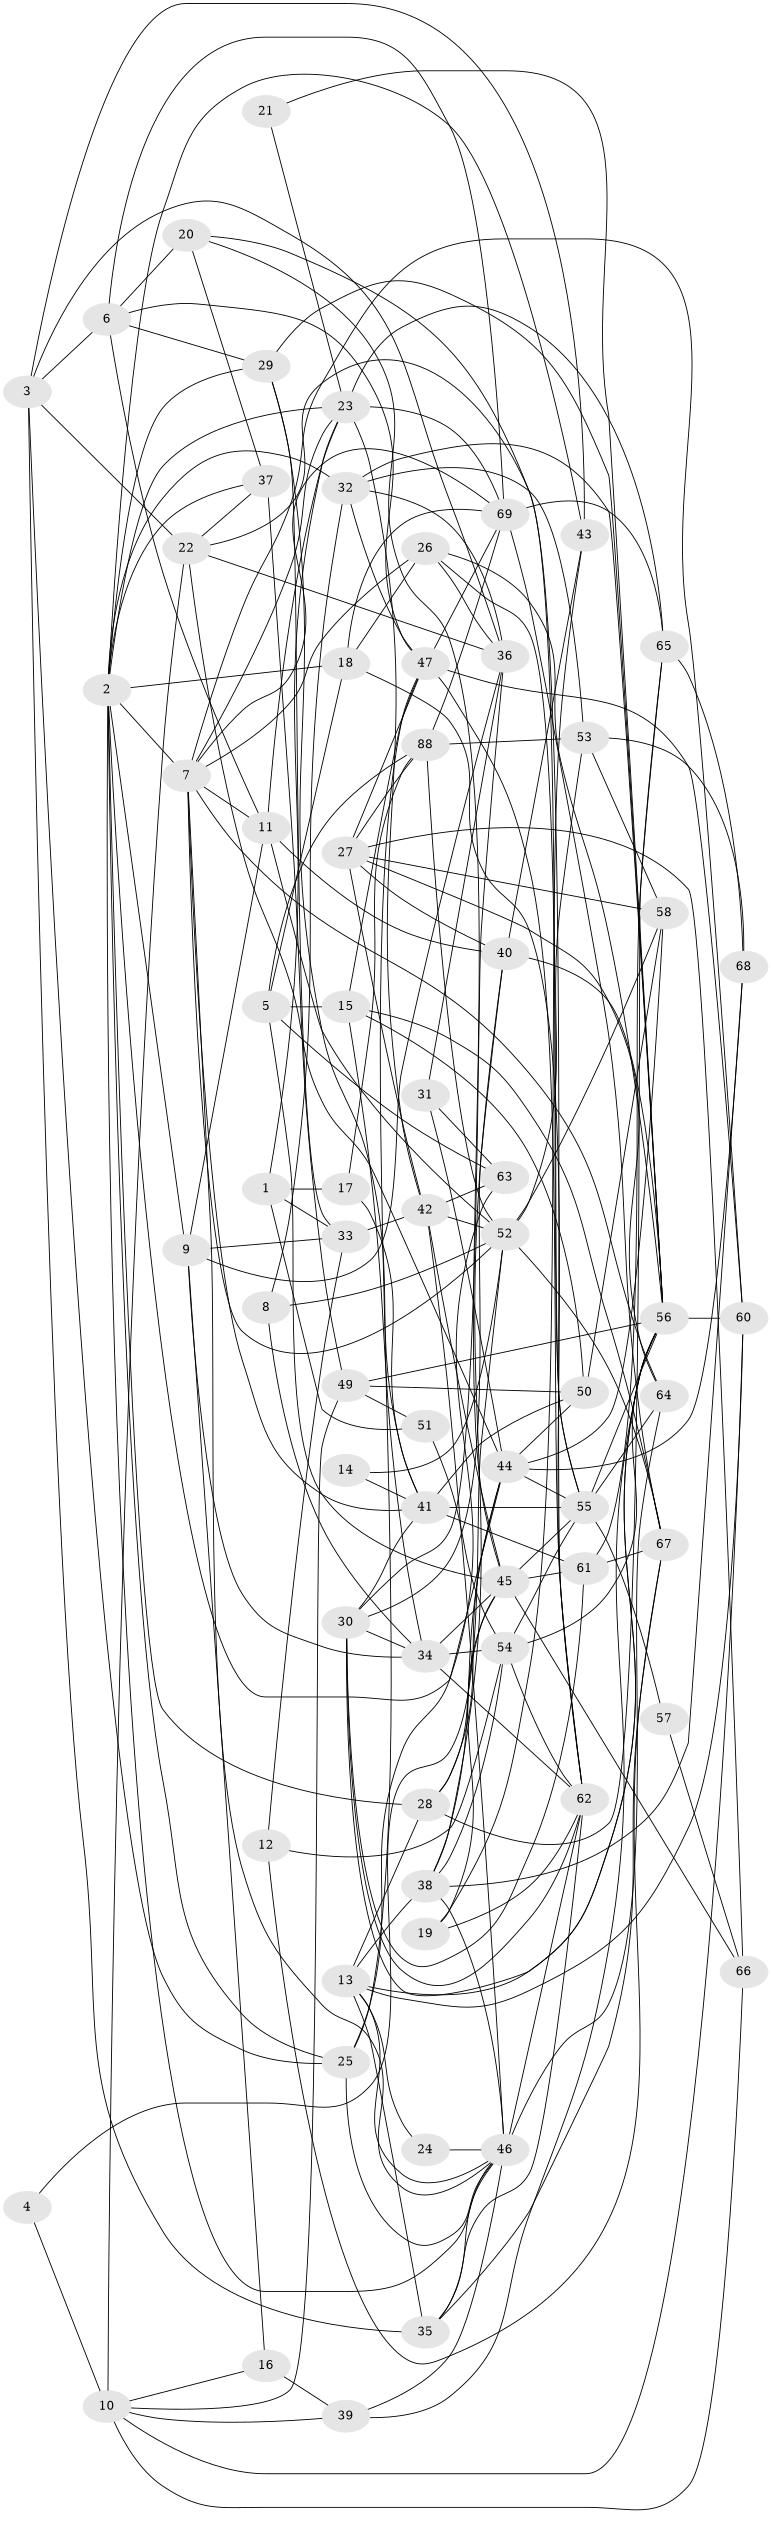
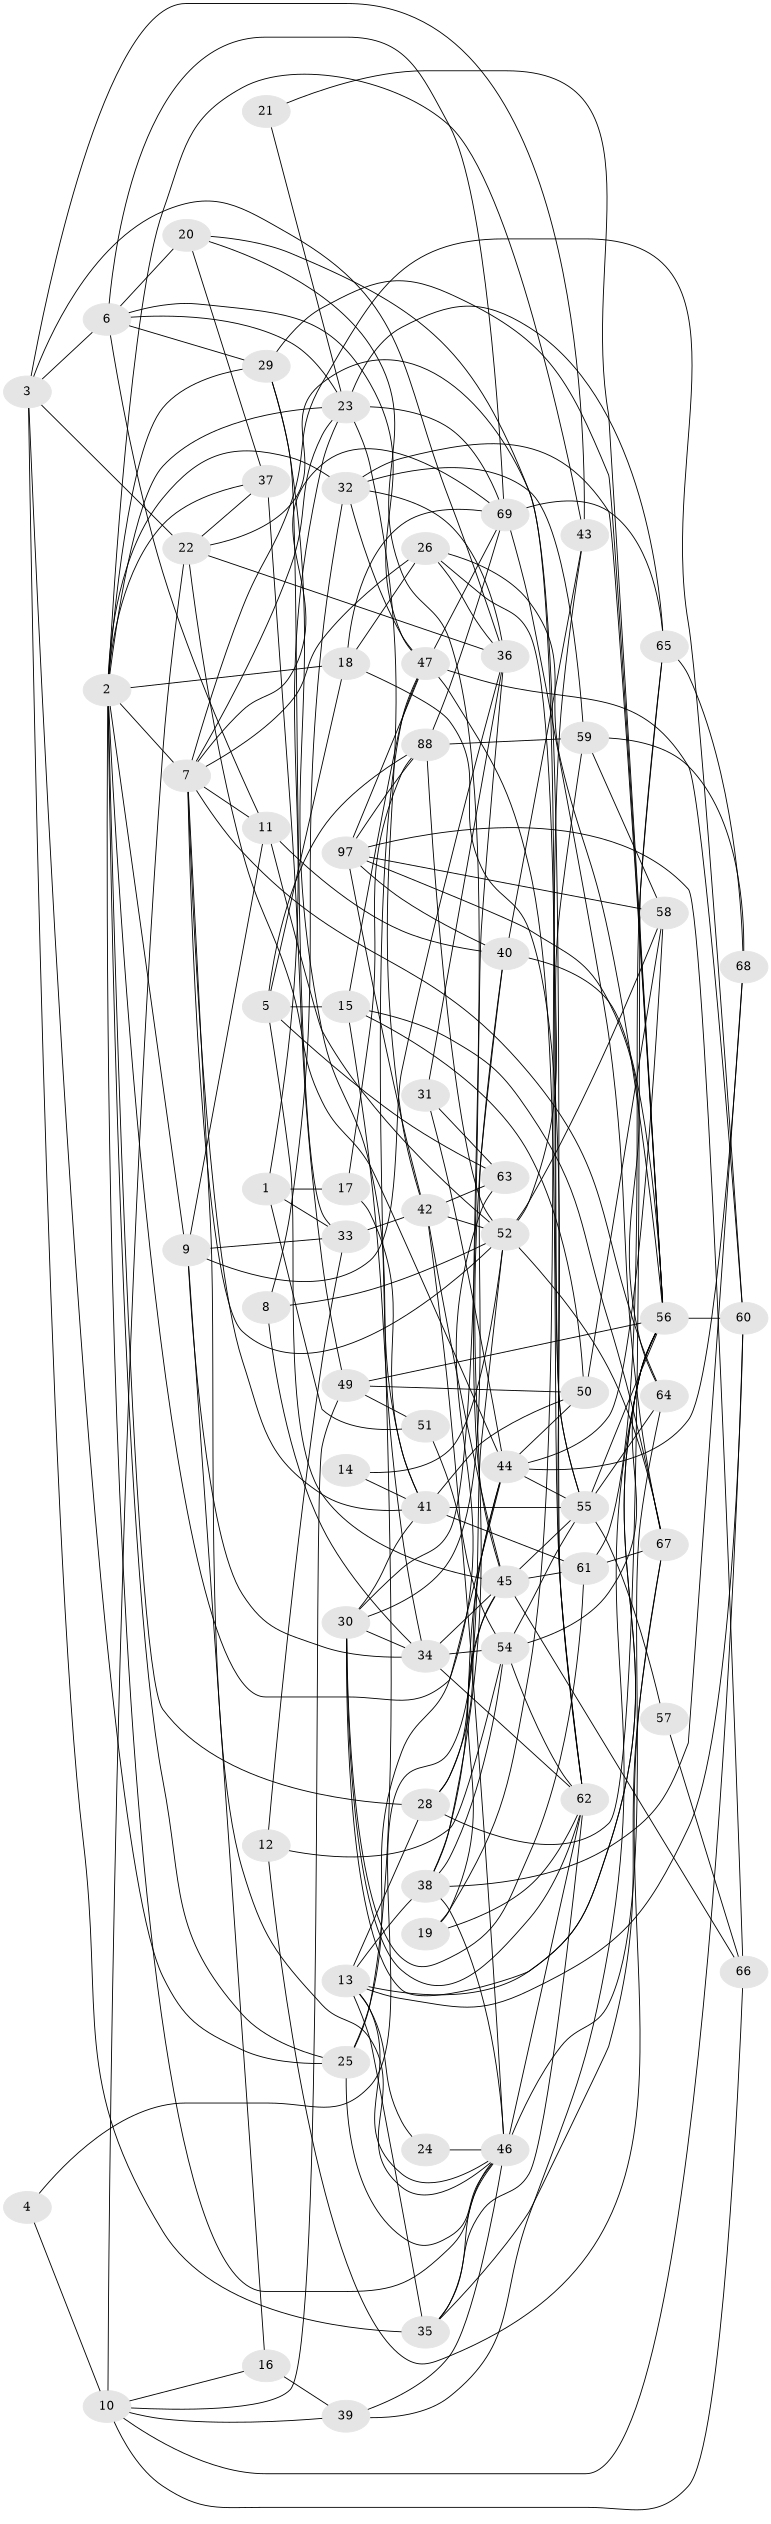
(290, 624) -> (246, 326)
(585, 738) -> (585, 738)
(346, 853) -> (346, 853)
